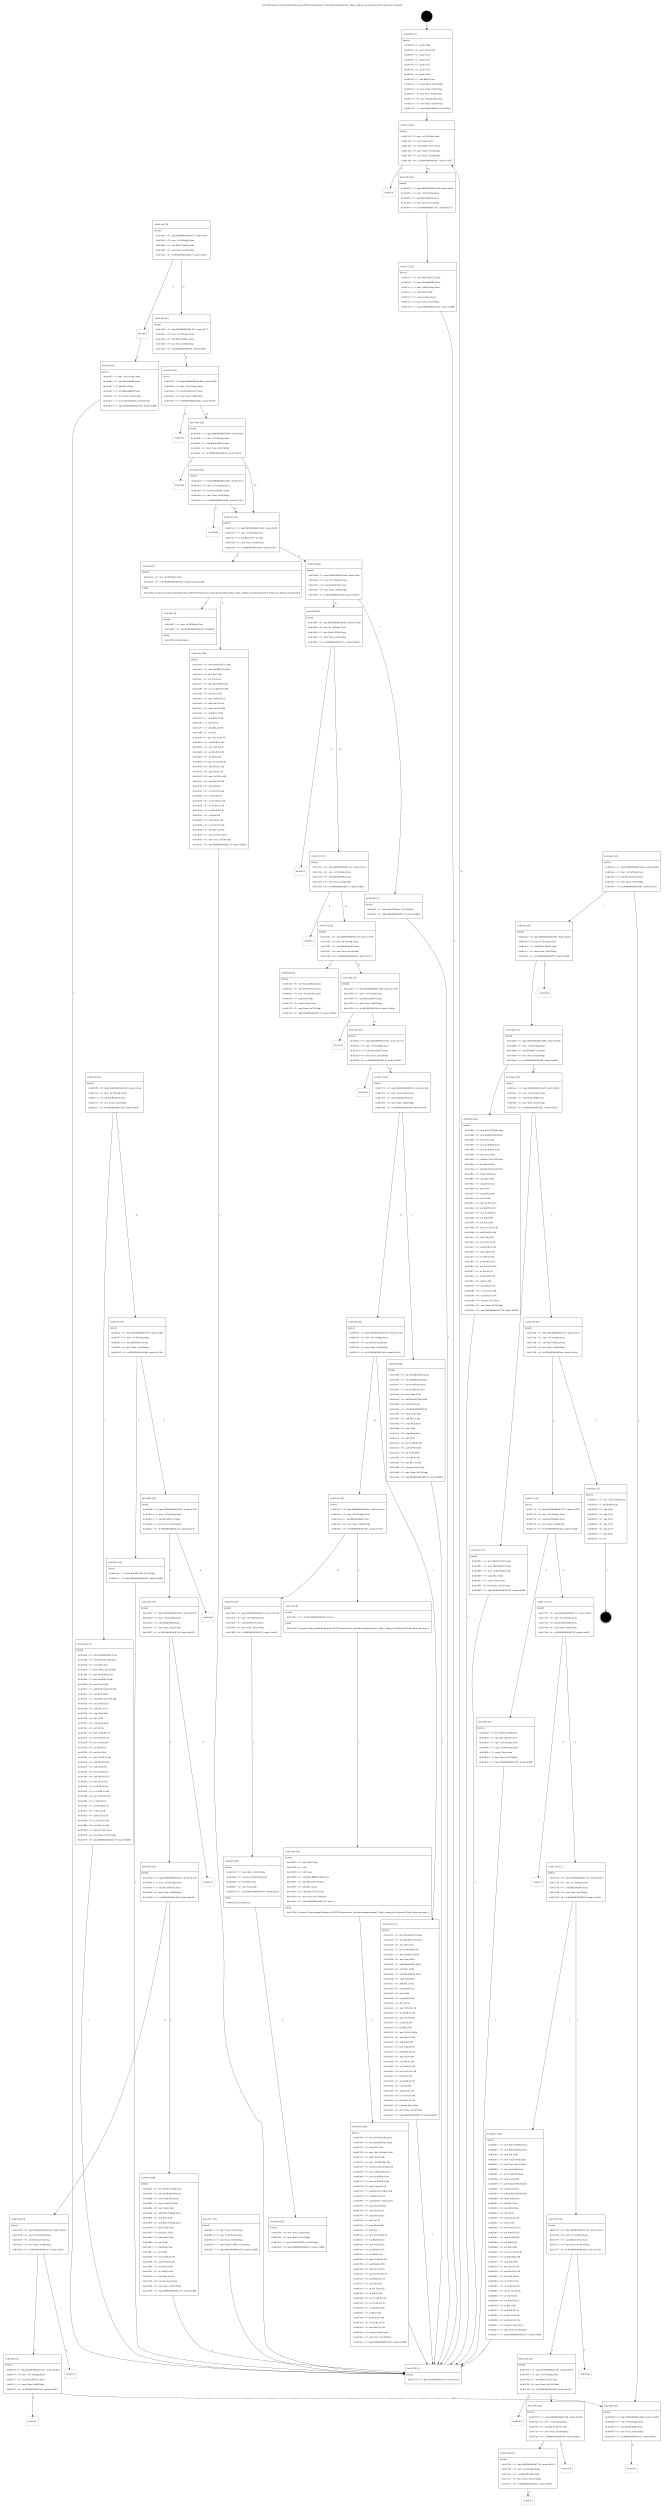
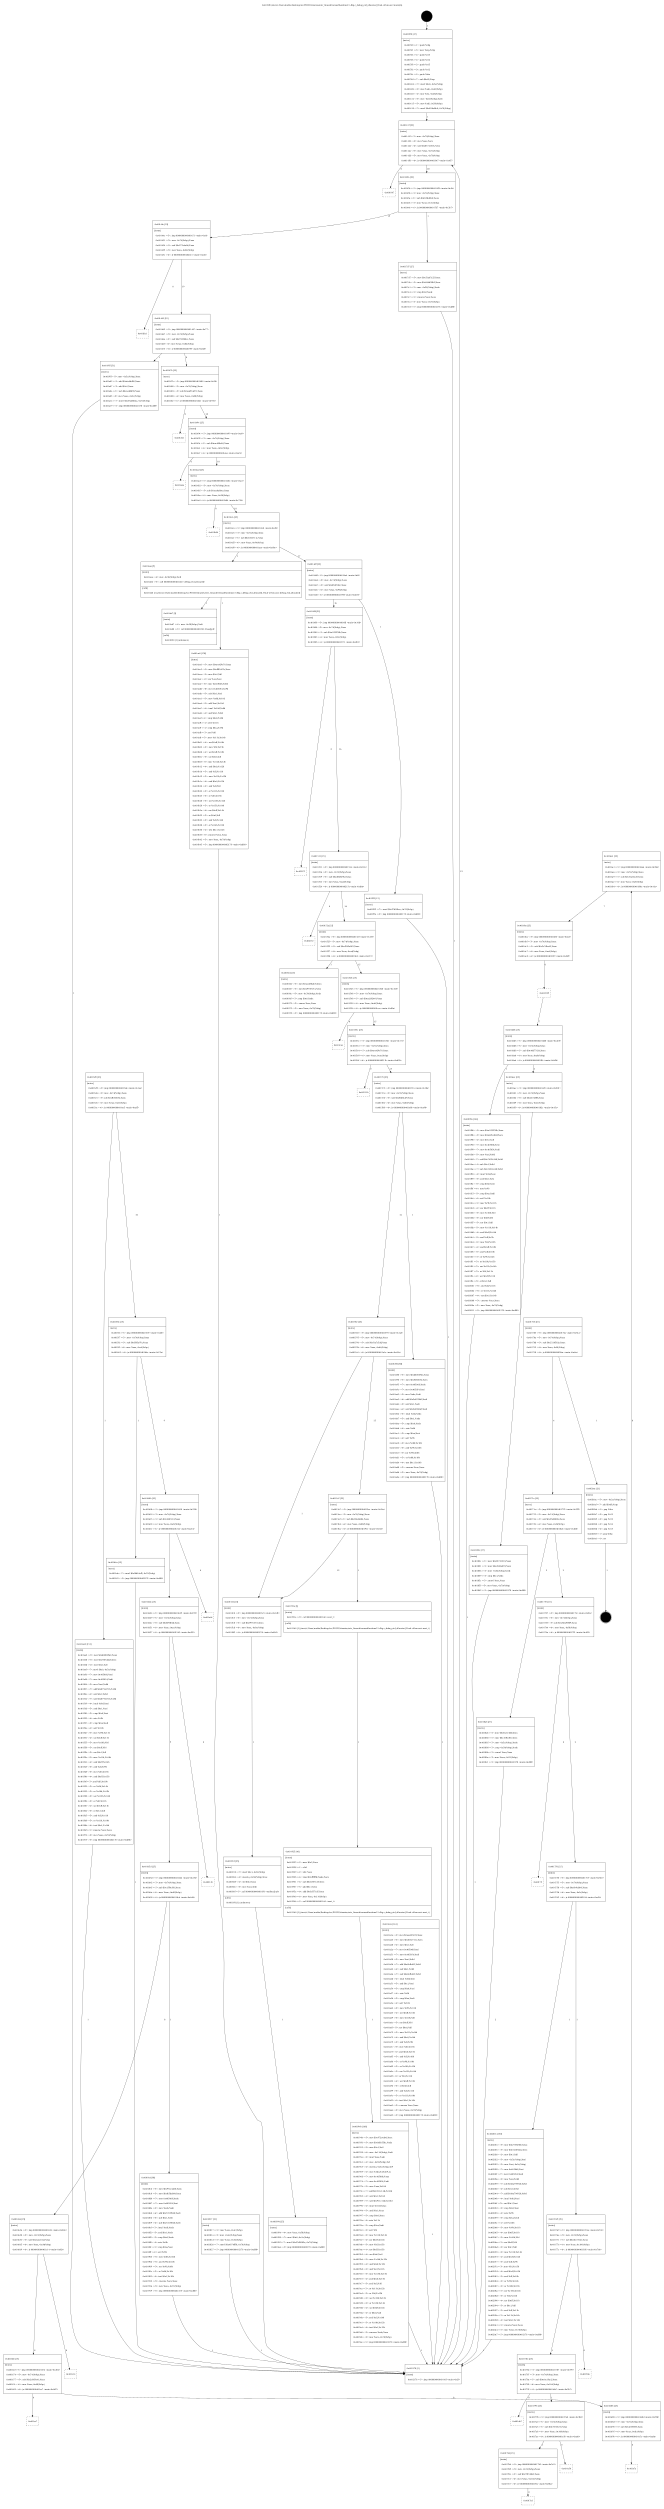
none -> (305, 229)
(139, 349) -> (158, 357)
(252, 483) -> (217, 461)
(532, 992) -> (540, 1011)
(543, 1214) -> none
(435, 1633) -> (306, 1475)
(637, 1646) -> (631, 1647)
